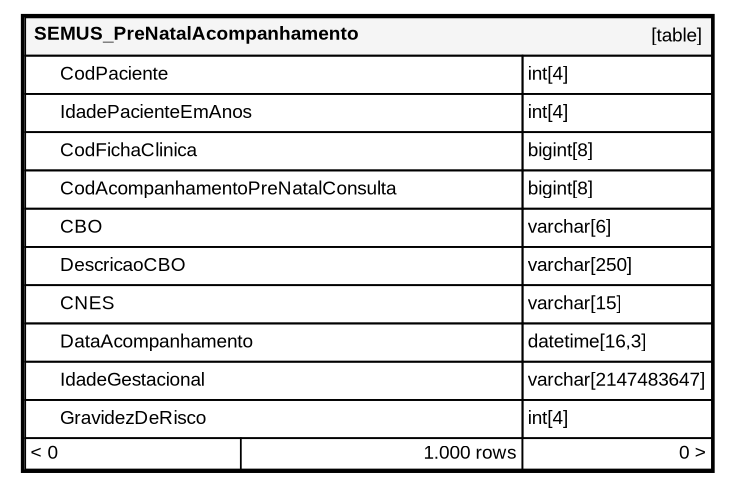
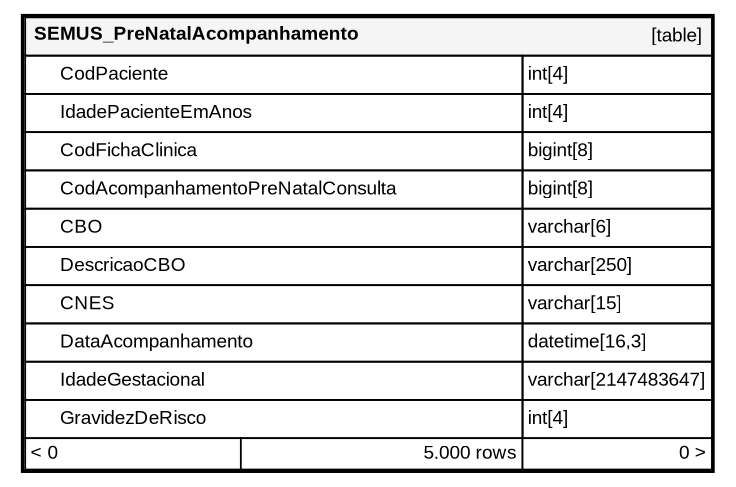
(470, 453) -> (470, 453)
